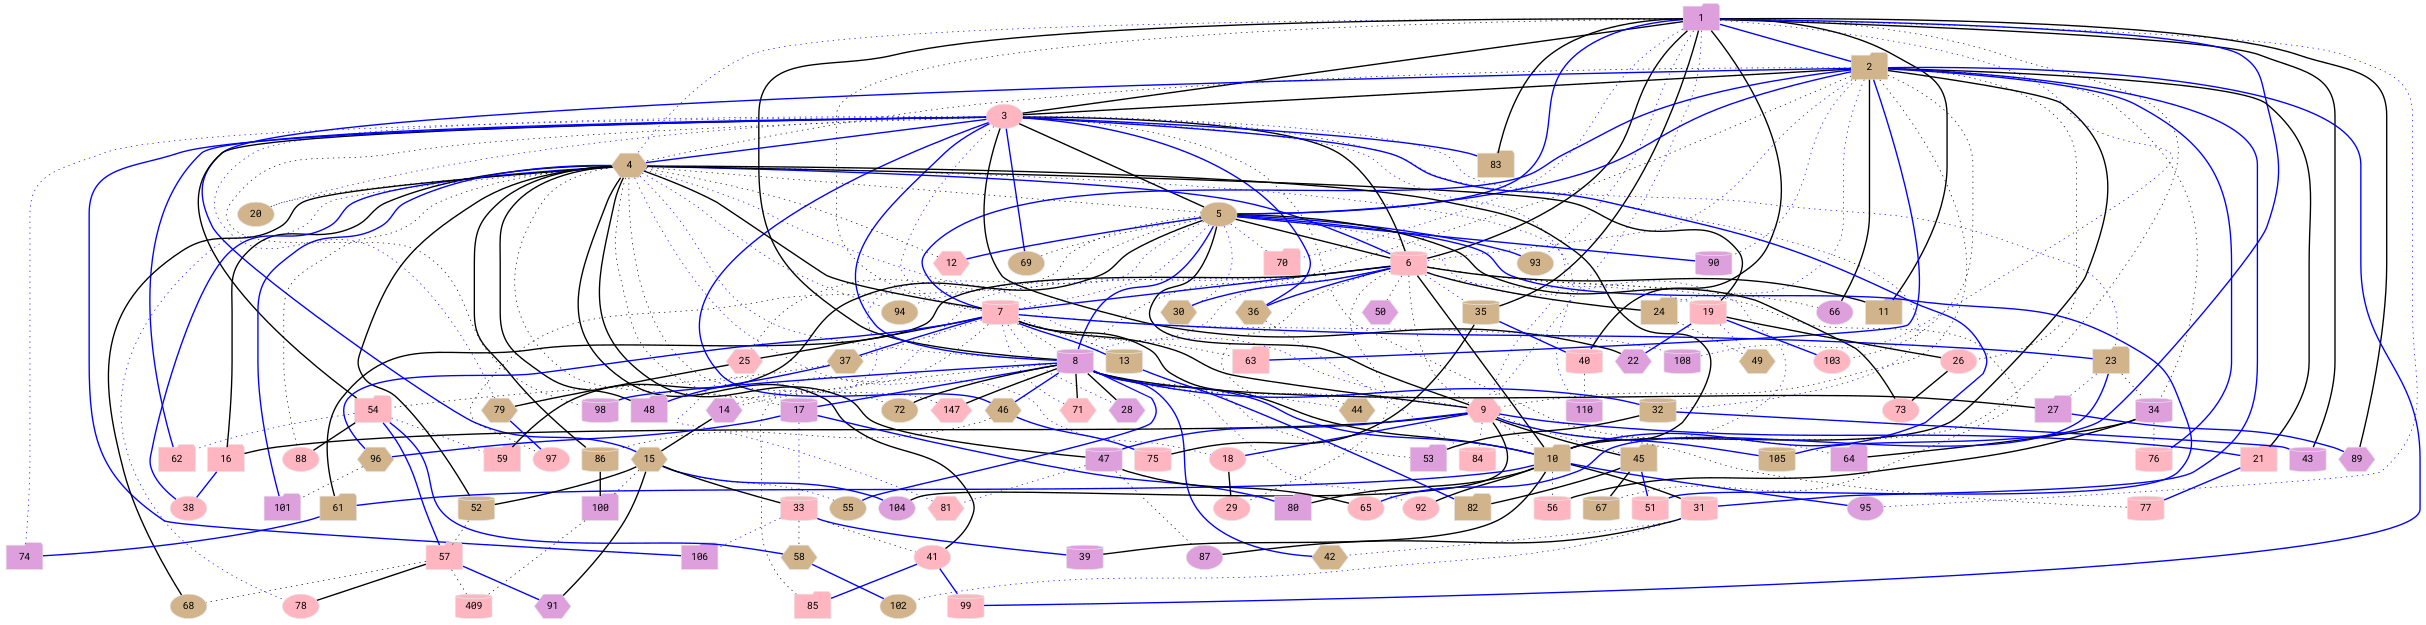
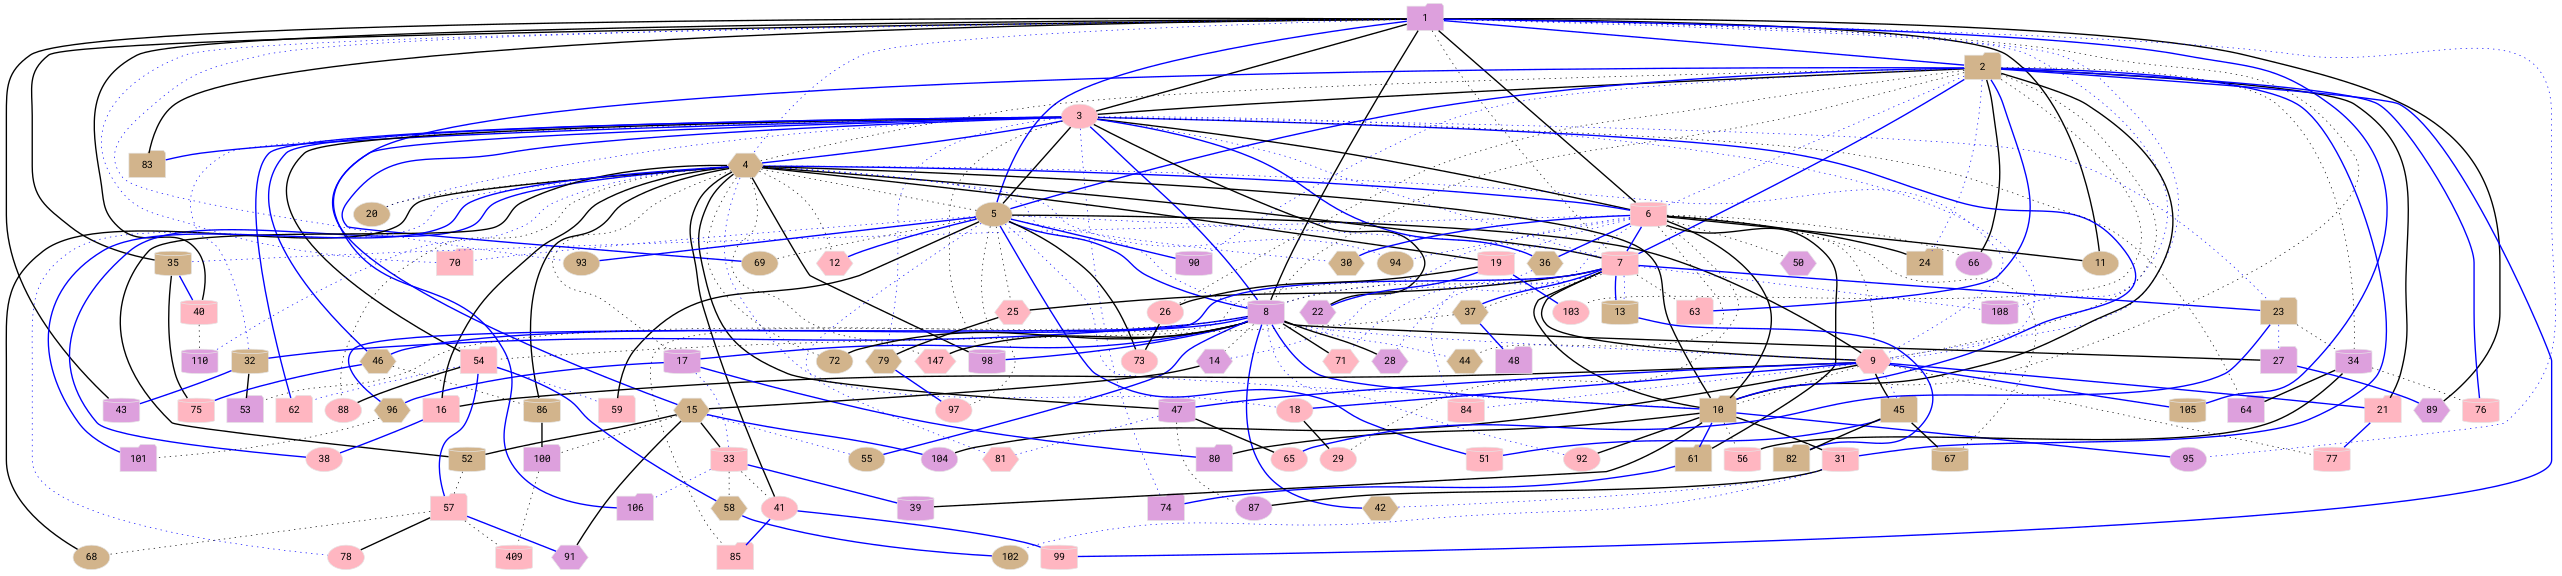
(1305, 237) -> none
(500, 289) -> (838, 289)
(1884, 312) -> (2100, 263)
(1757, 361) -> none
